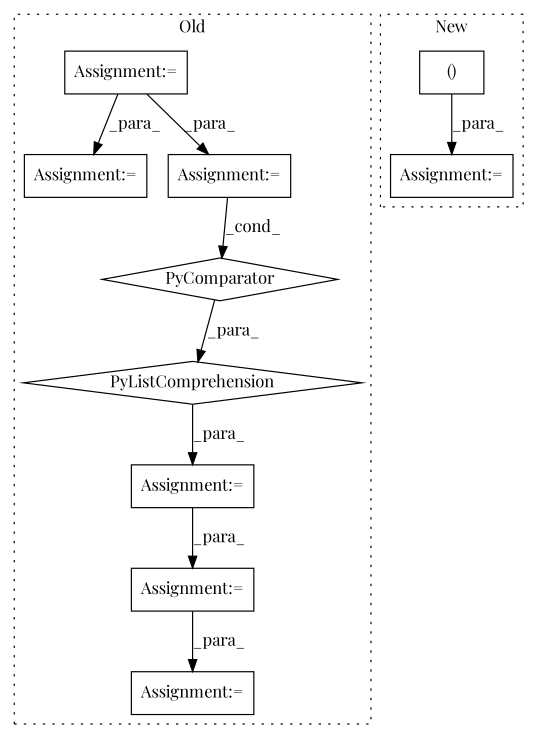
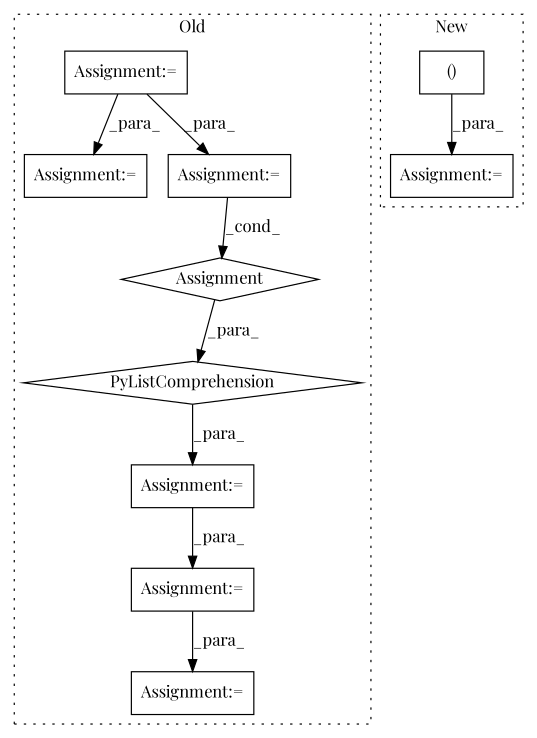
(220, 279) -> (220, 279)
